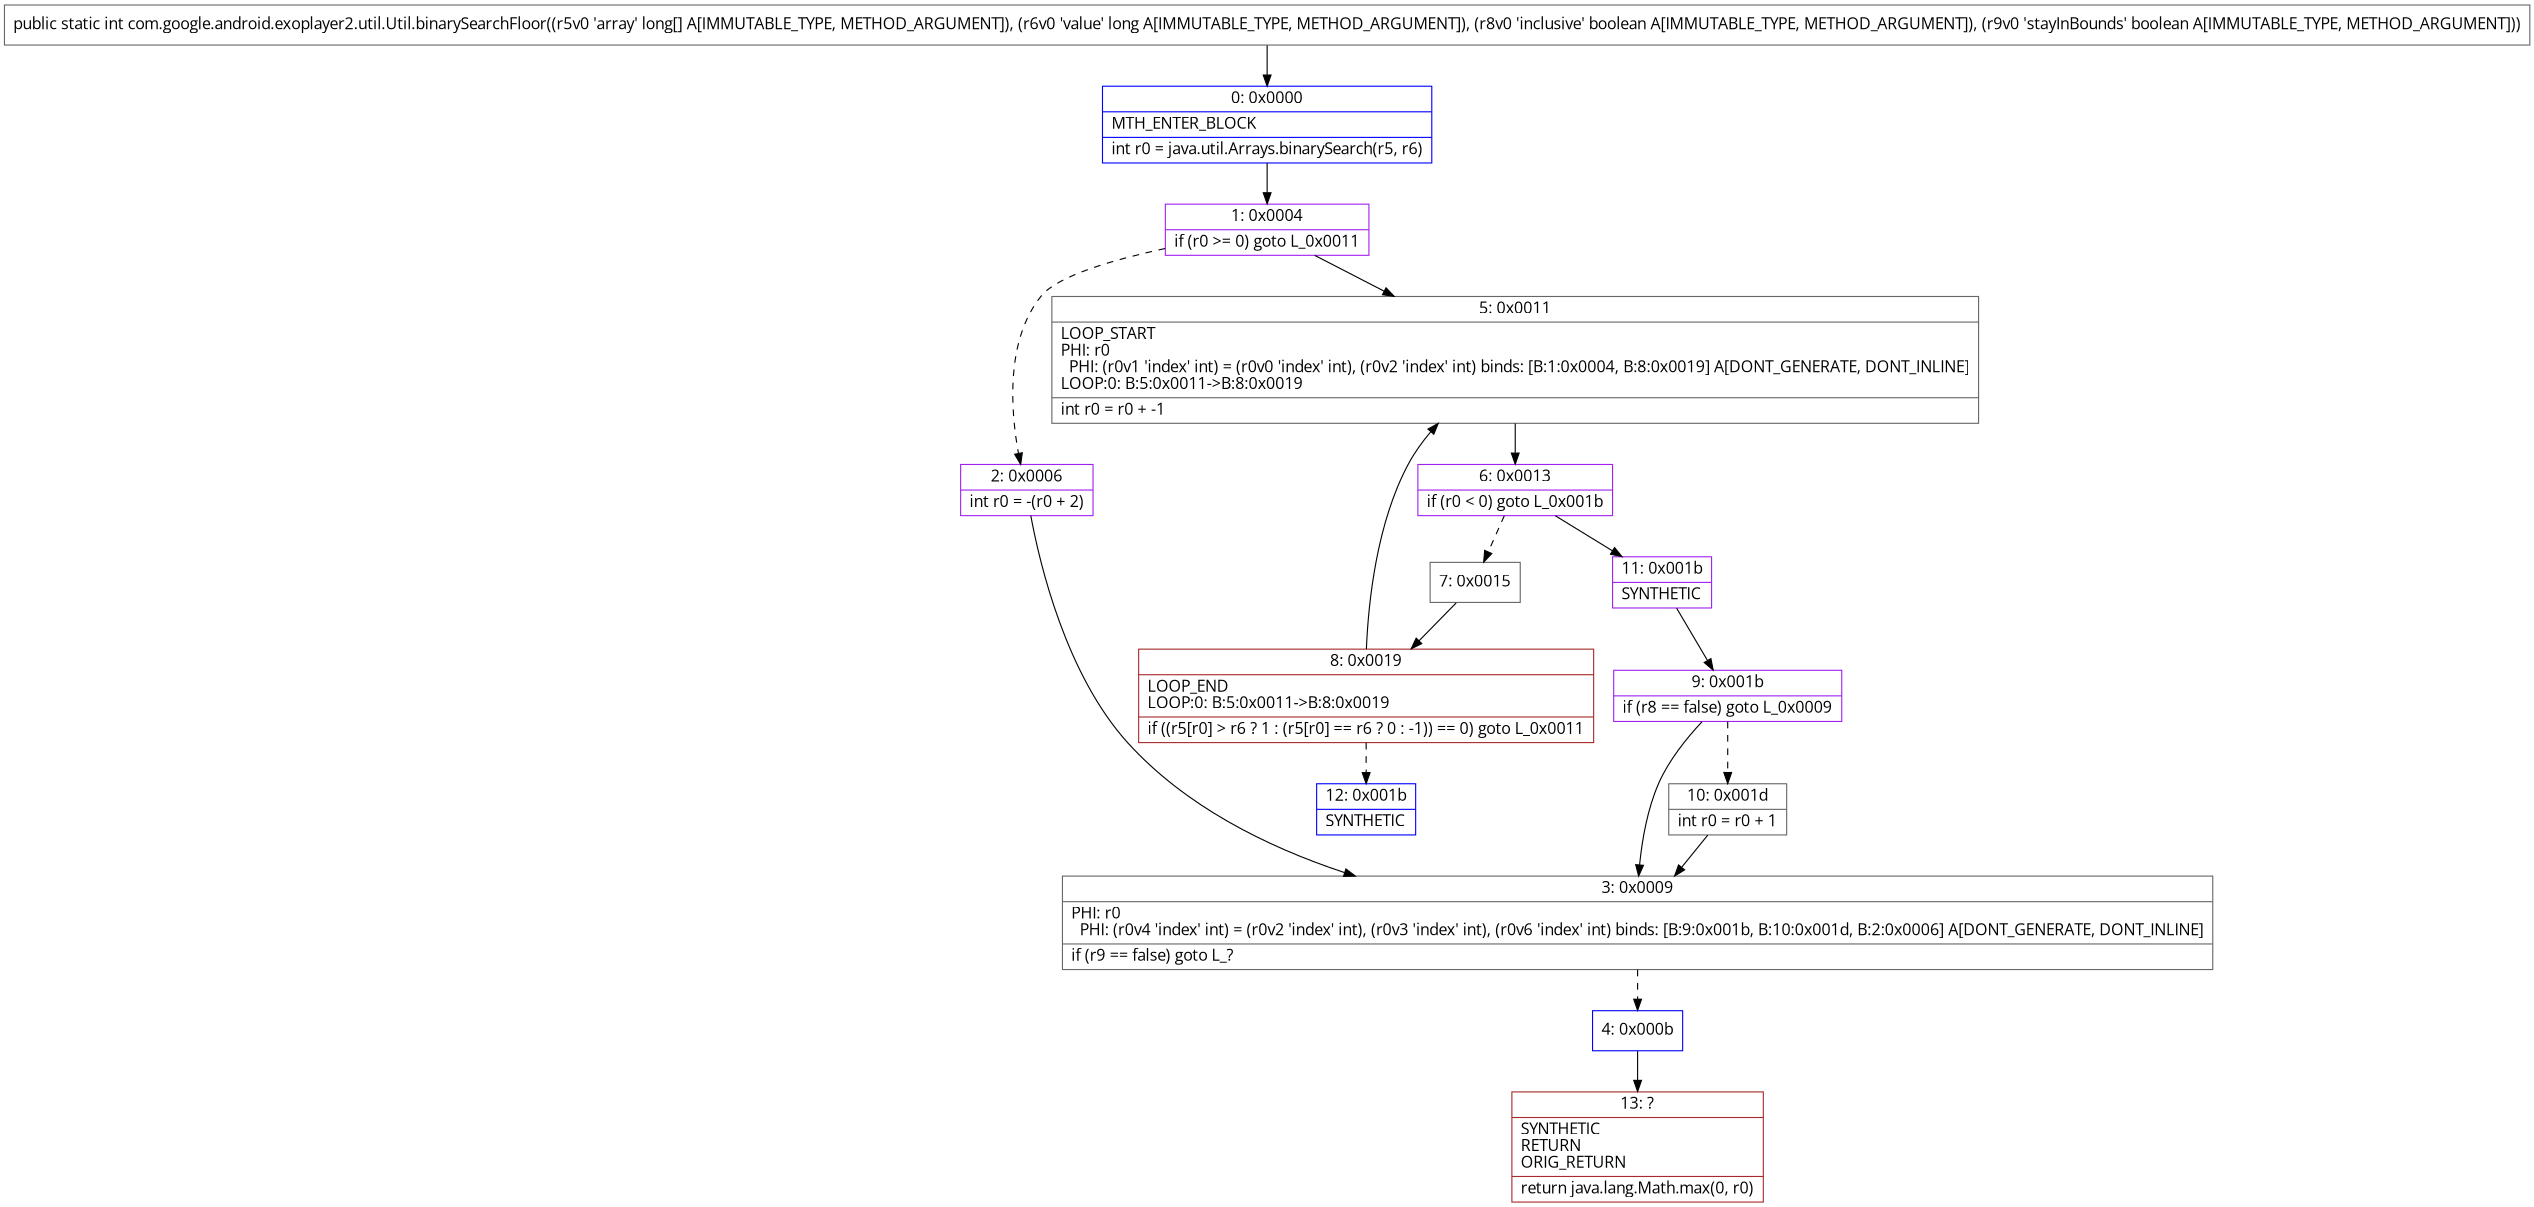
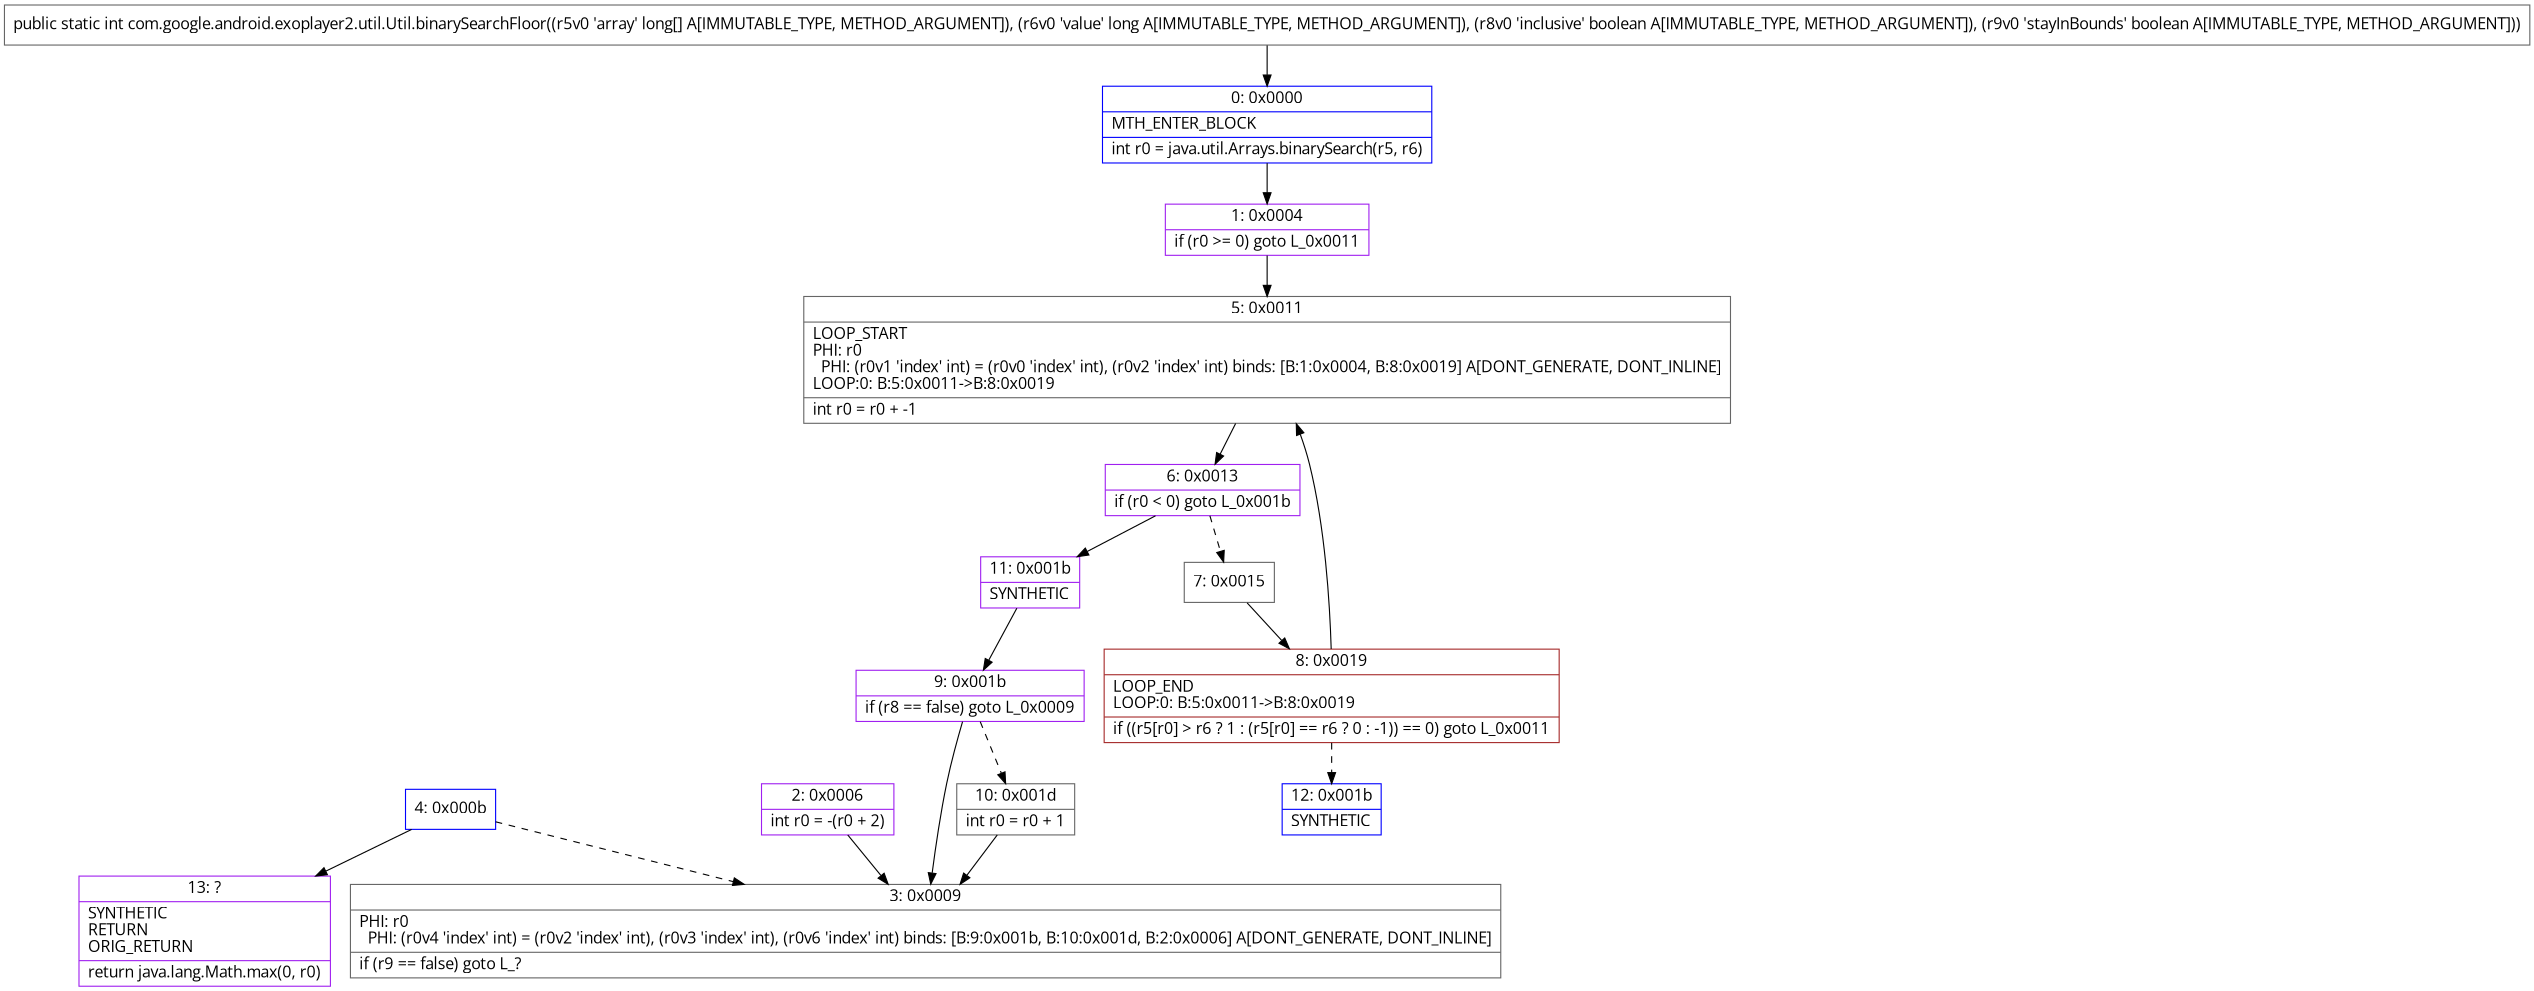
(1033, 308) -> none
(1638, 984) -> (614, 852)
(1638, 1147) -> (205, 931)
